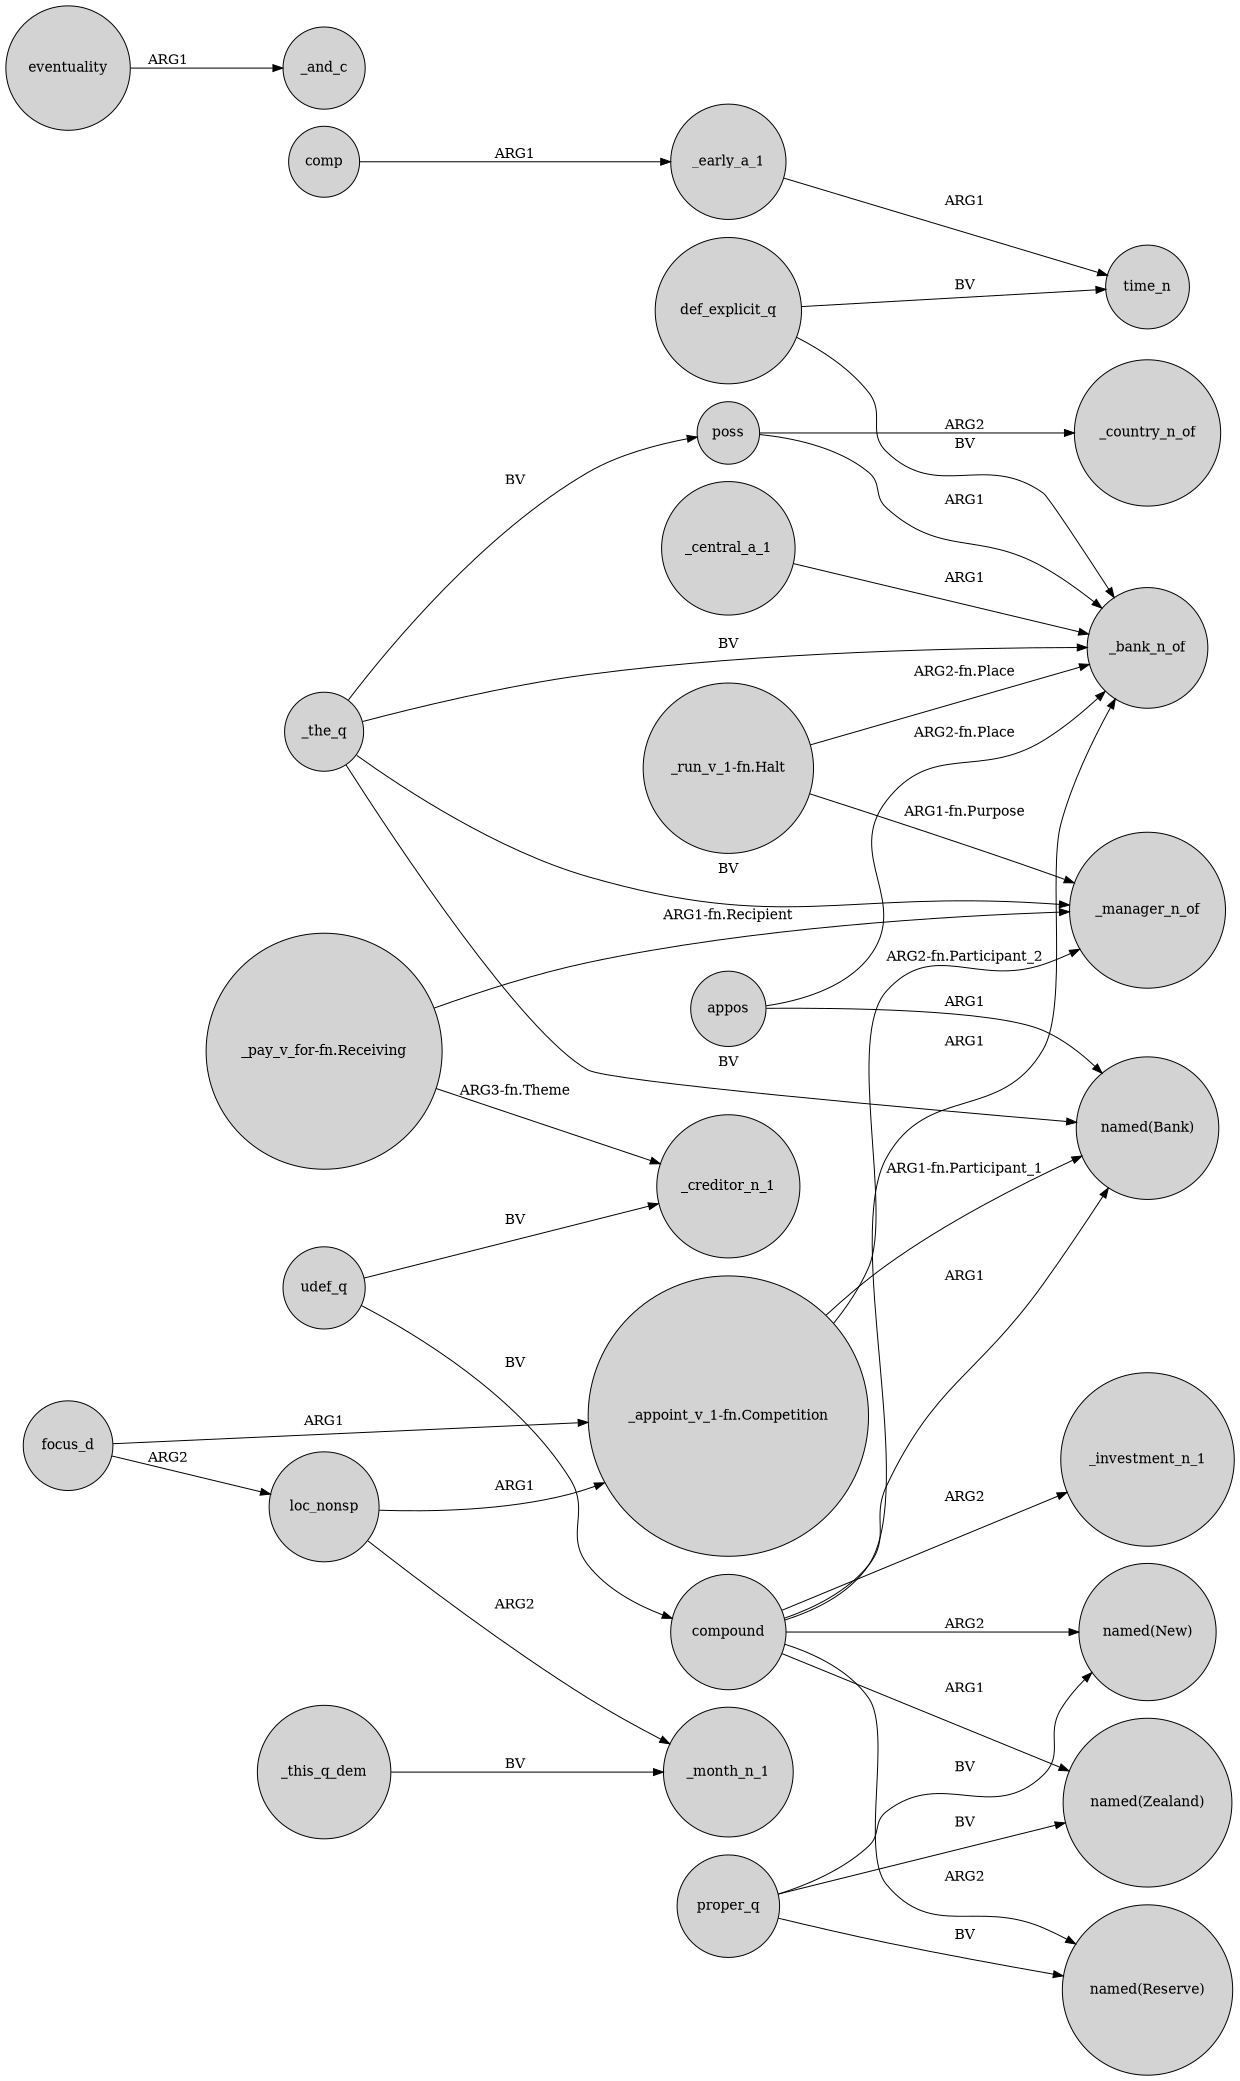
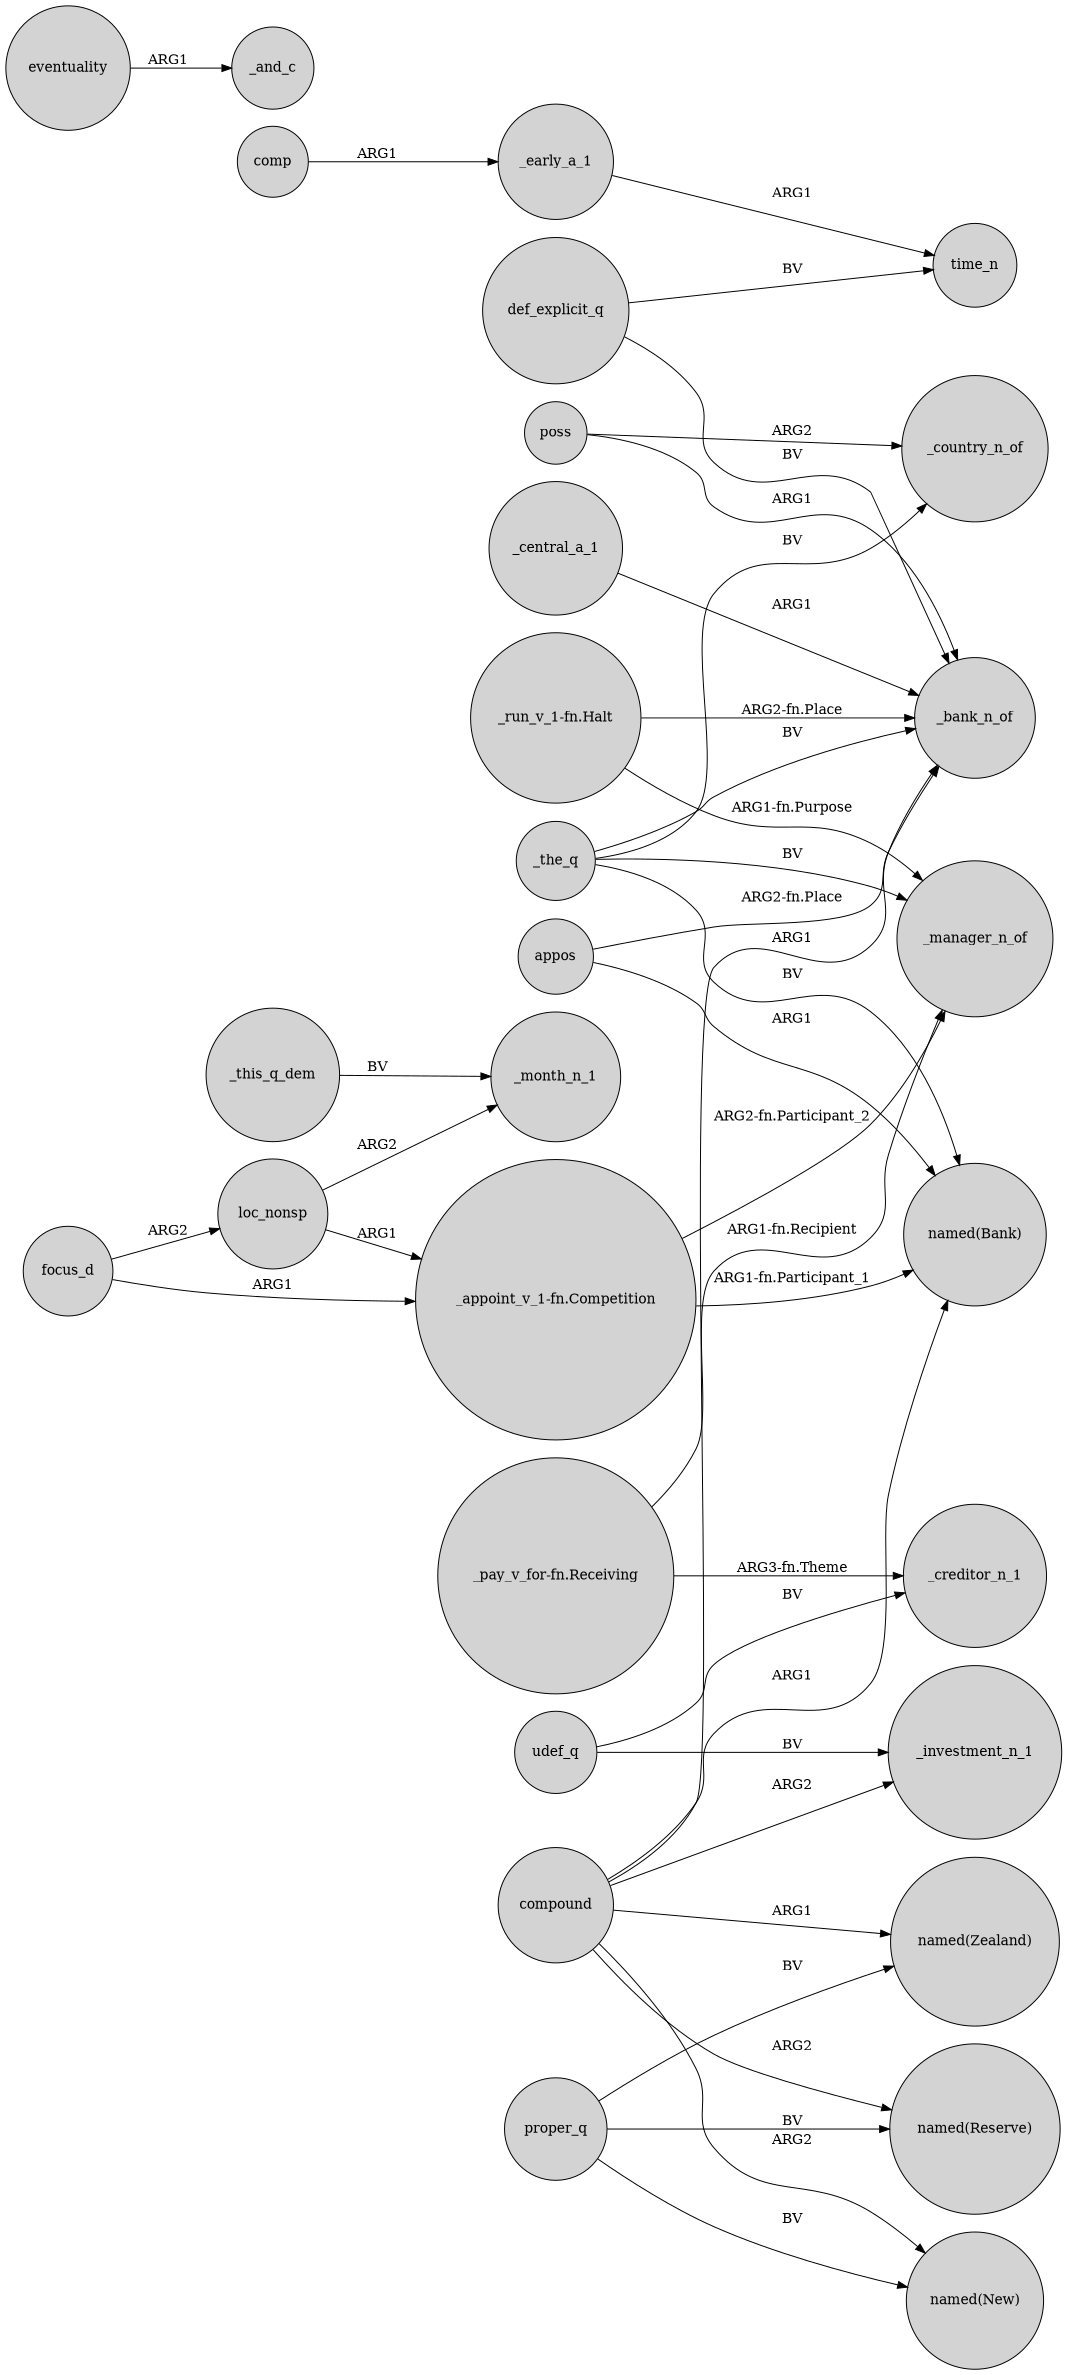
(497, 540) -> (702, 644)
(542, 1442) -> (738, 1752)
